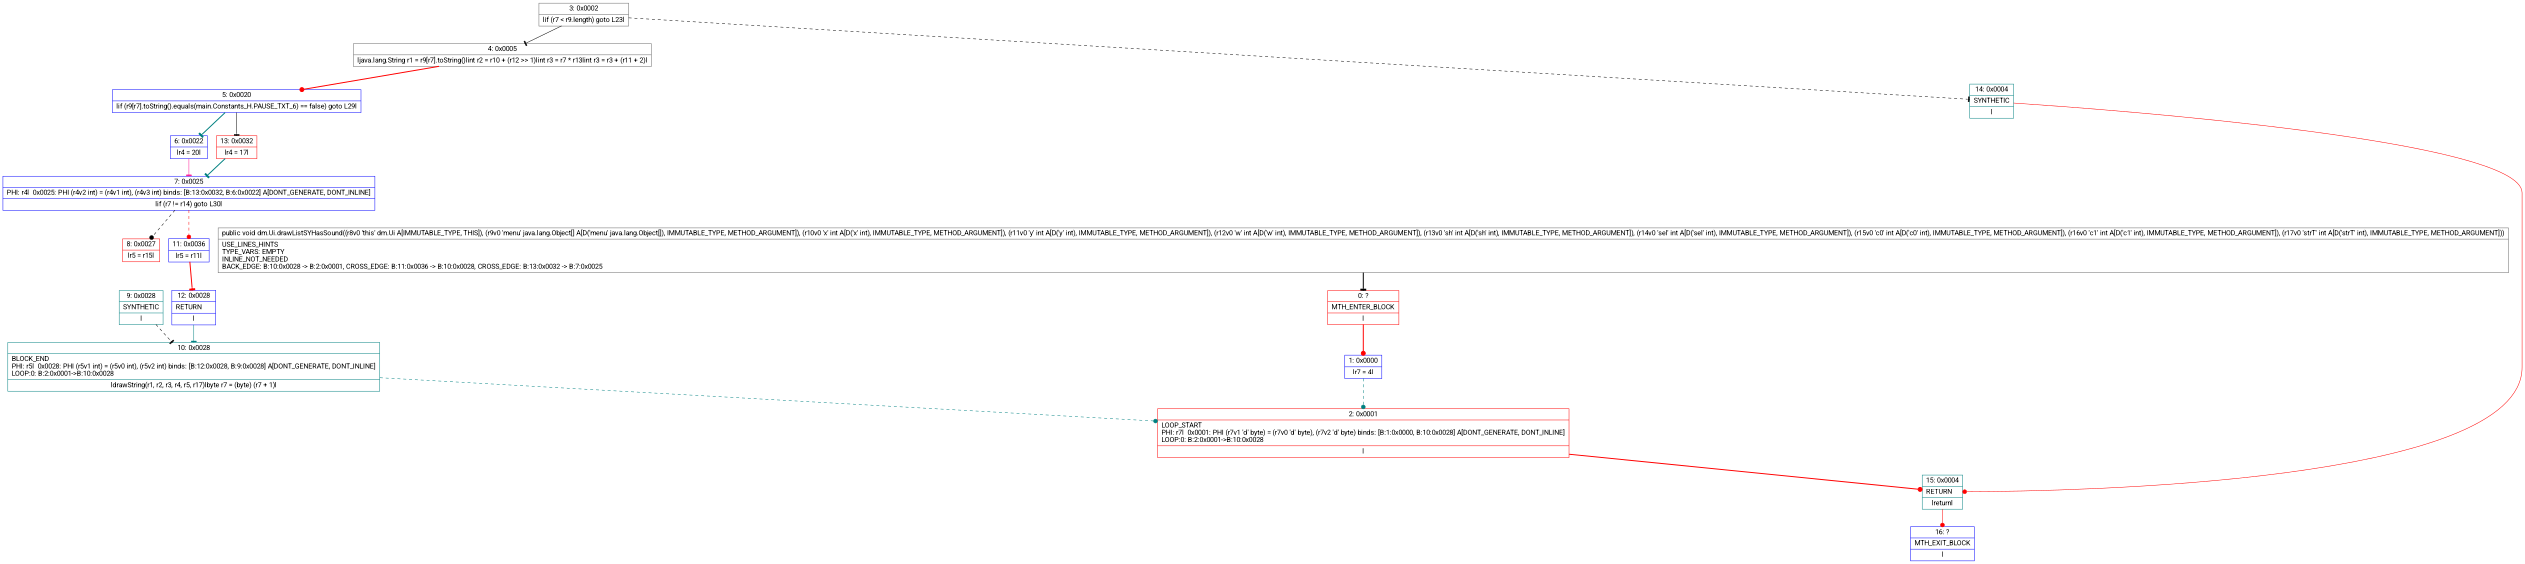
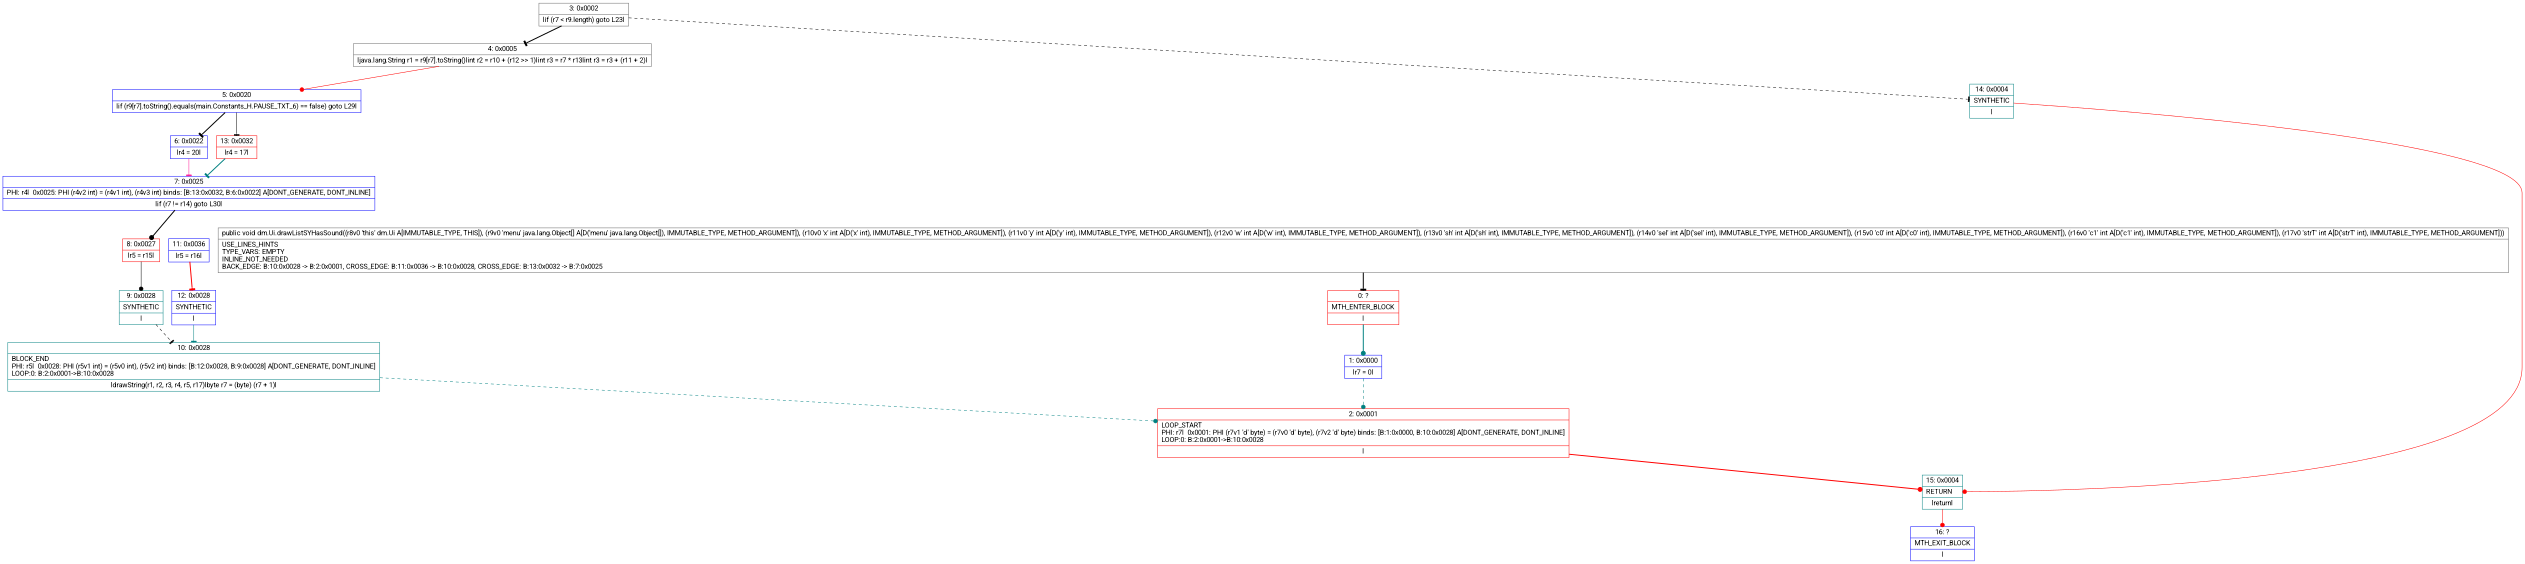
(544, 34) -> (544, 34)
(371, 78) -> (371, 78)
(214, 123) -> (214, 123)
(189, 222) -> none
(164, 223) -> (164, 223)
(189, 256) -> (189, 256)
none -> (141, 274)
(189, 307) -> (194, 307)
(1363, 338) -> (1363, 338)
(1363, 372) -> (1363, 372)
